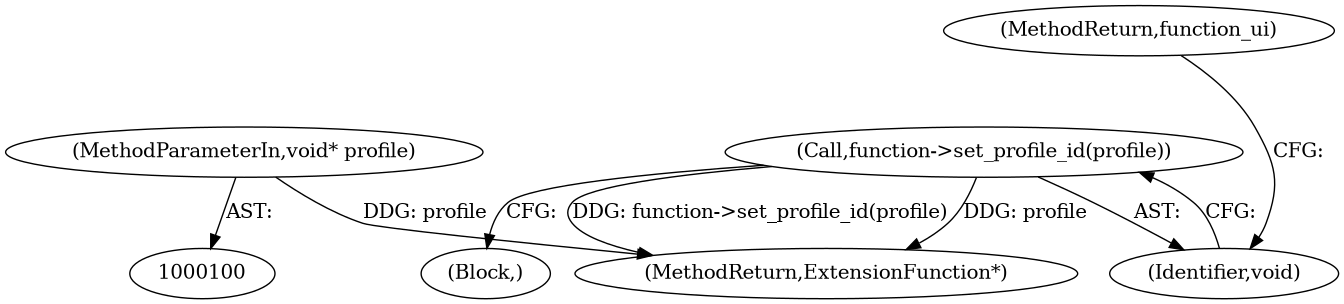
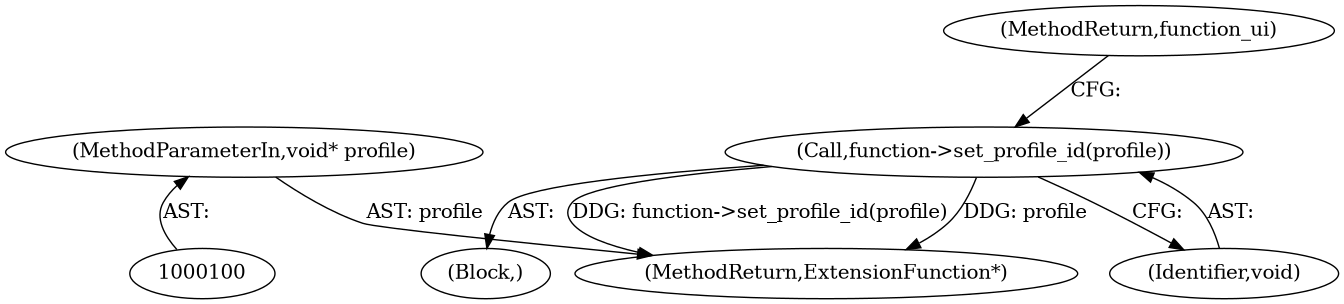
(1258, 133) -> (1067, 87)
(226, 206) -> (160, 217)
(425, 213) -> (425, 213)
(535, 213) -> (535, 213)
(1161, 213) -> (1161, 213)
(1234, 213) -> (1234, 213)
